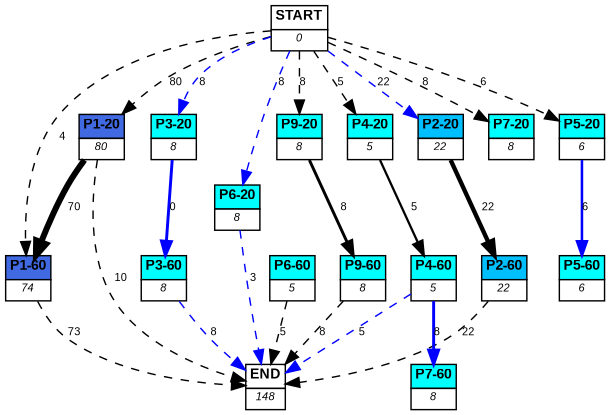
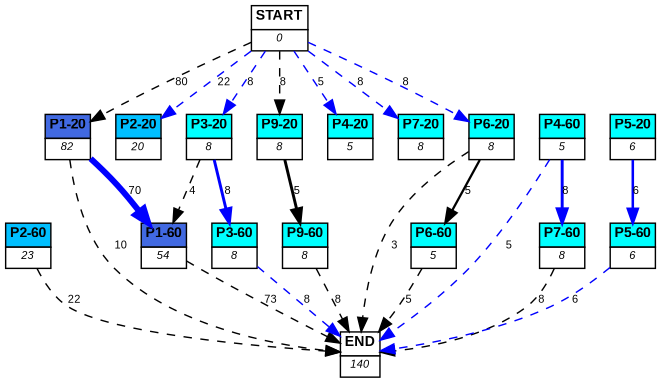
(439, 72) -> none
(331, 77) -> (311, 77)
(403, 77) -> (347, 80)
(97, 83) -> (189, 185)
(102, 147) -> (68, 147)
(441, 147) -> (138, 147)
none -> (466, 185)
(60, 199) -> (116, 184)
(399, 201) -> none
(470, 201) -> none
(173, 208) -> (228, 191)
(344, 208) -> (297, 191)
(28, 288) -> (164, 256)
(504, 288) -> (28, 256)
(248, 290) -> (393, 220)
none -> (527, 307)
none -> (530, 315)
(266, 397) -> (360, 364)
